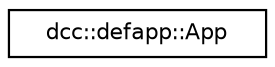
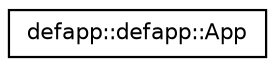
(138, 34) -> (138, 34)
